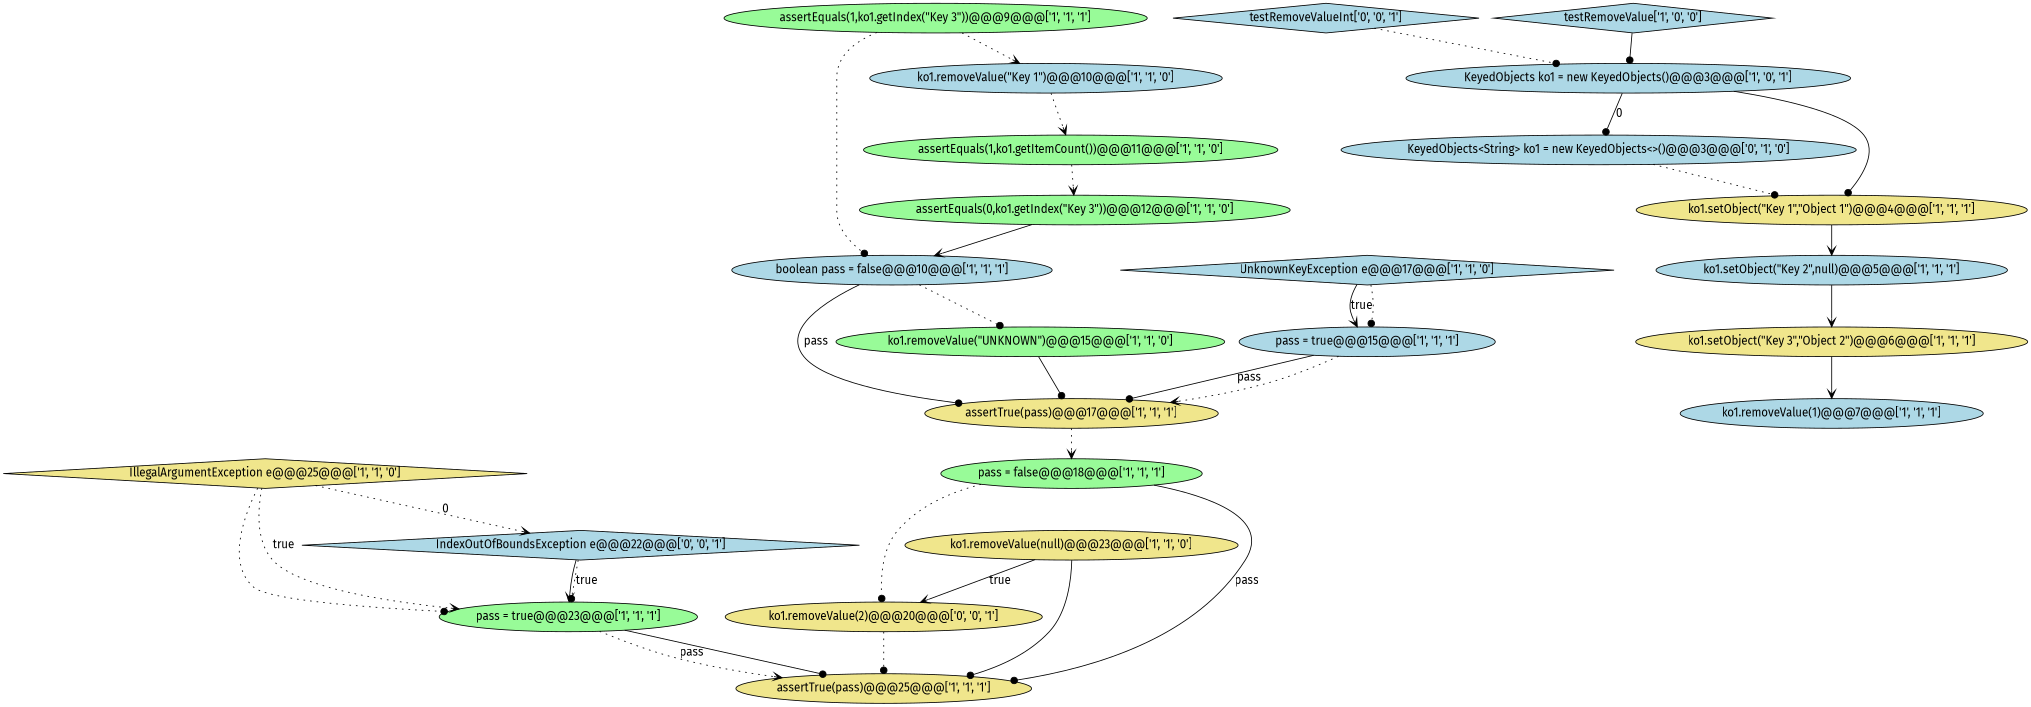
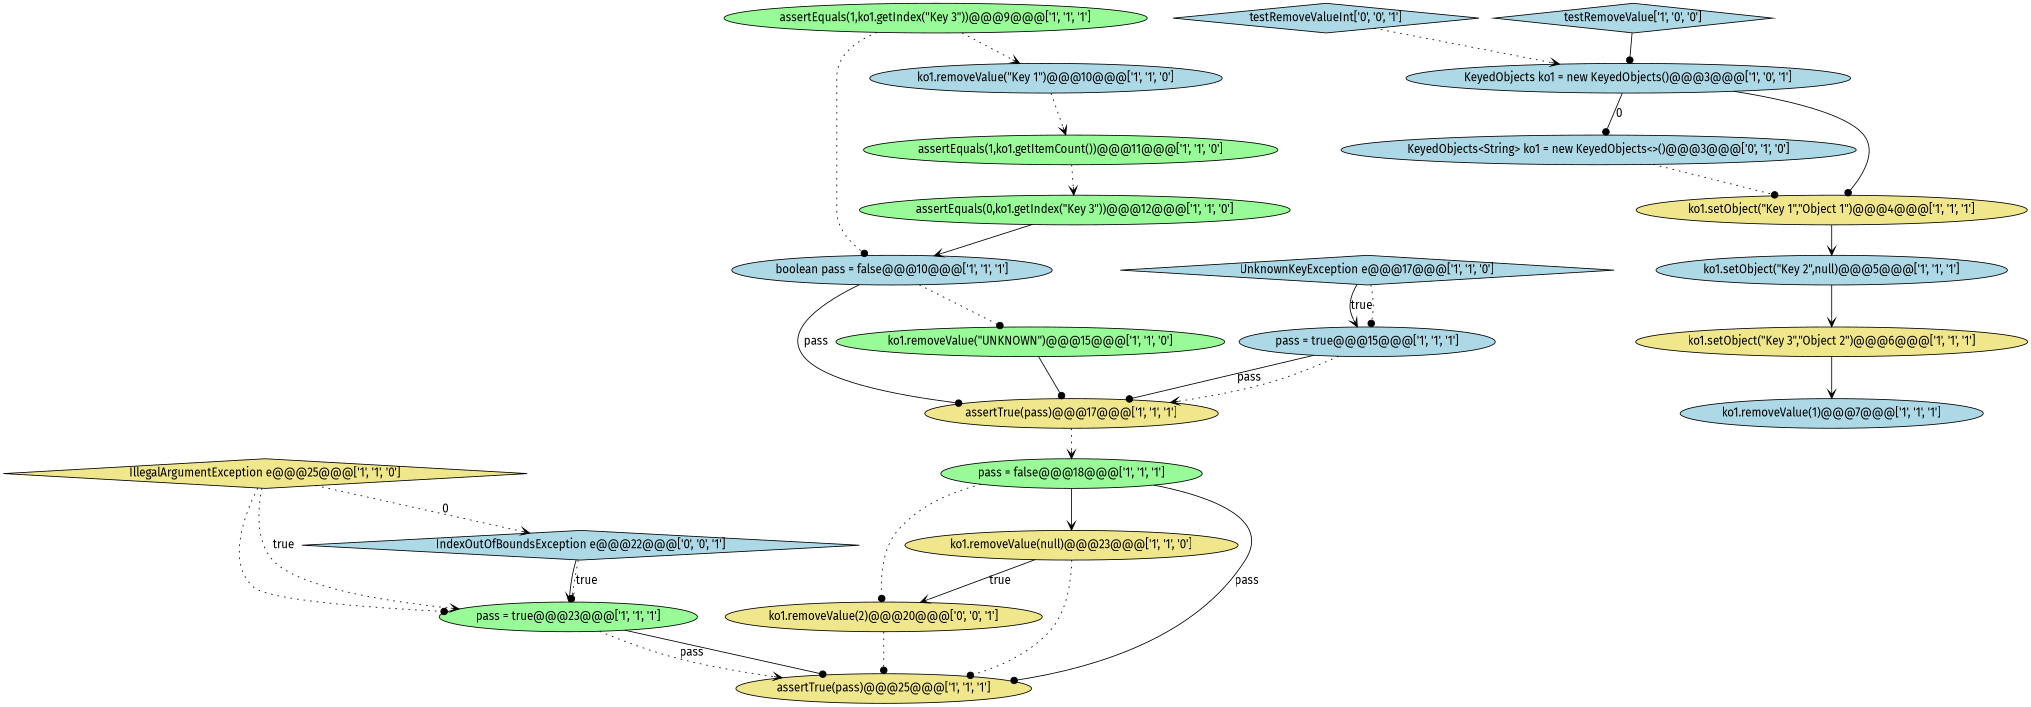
(1463, 45) -> (1463, 45)
none -> (1072, 505)
(1045, 636) -> (1045, 636)
